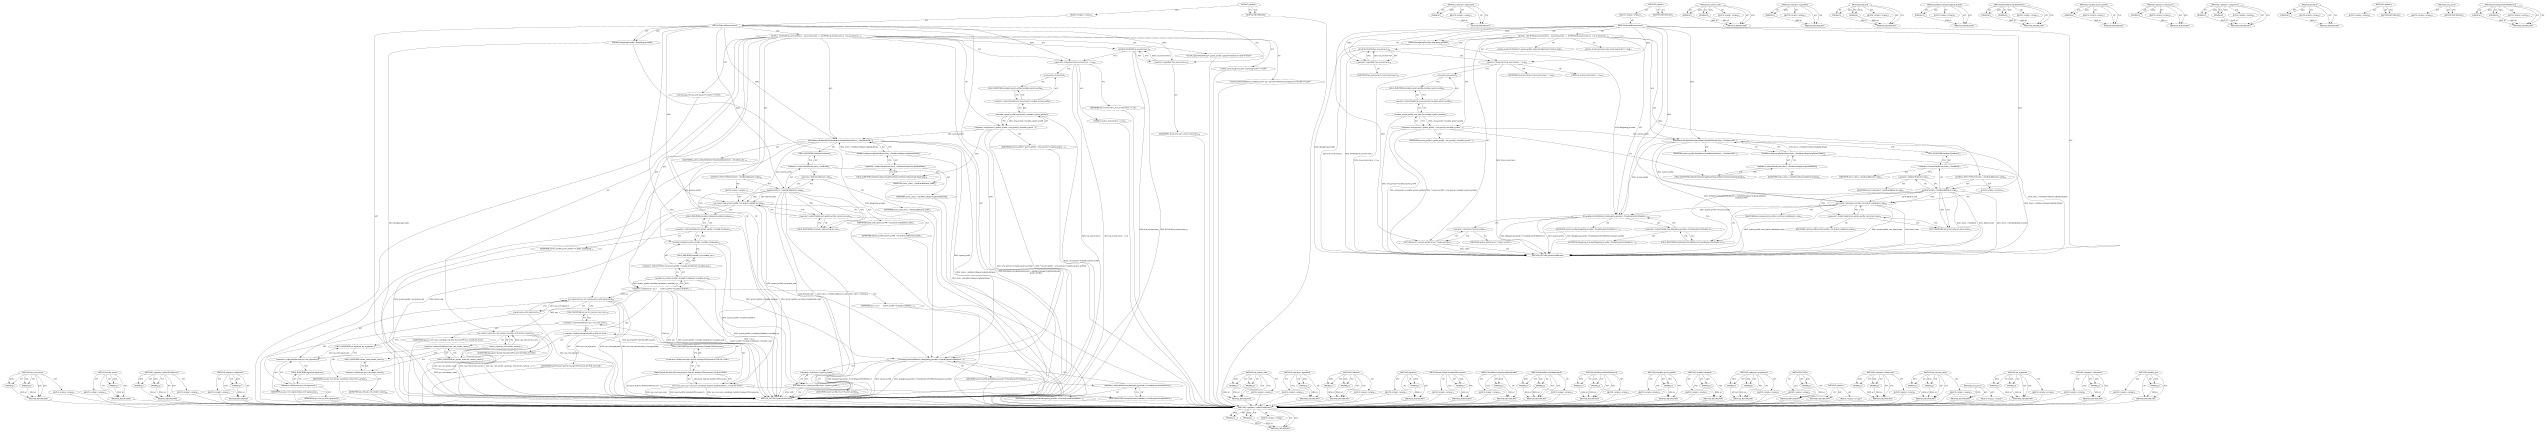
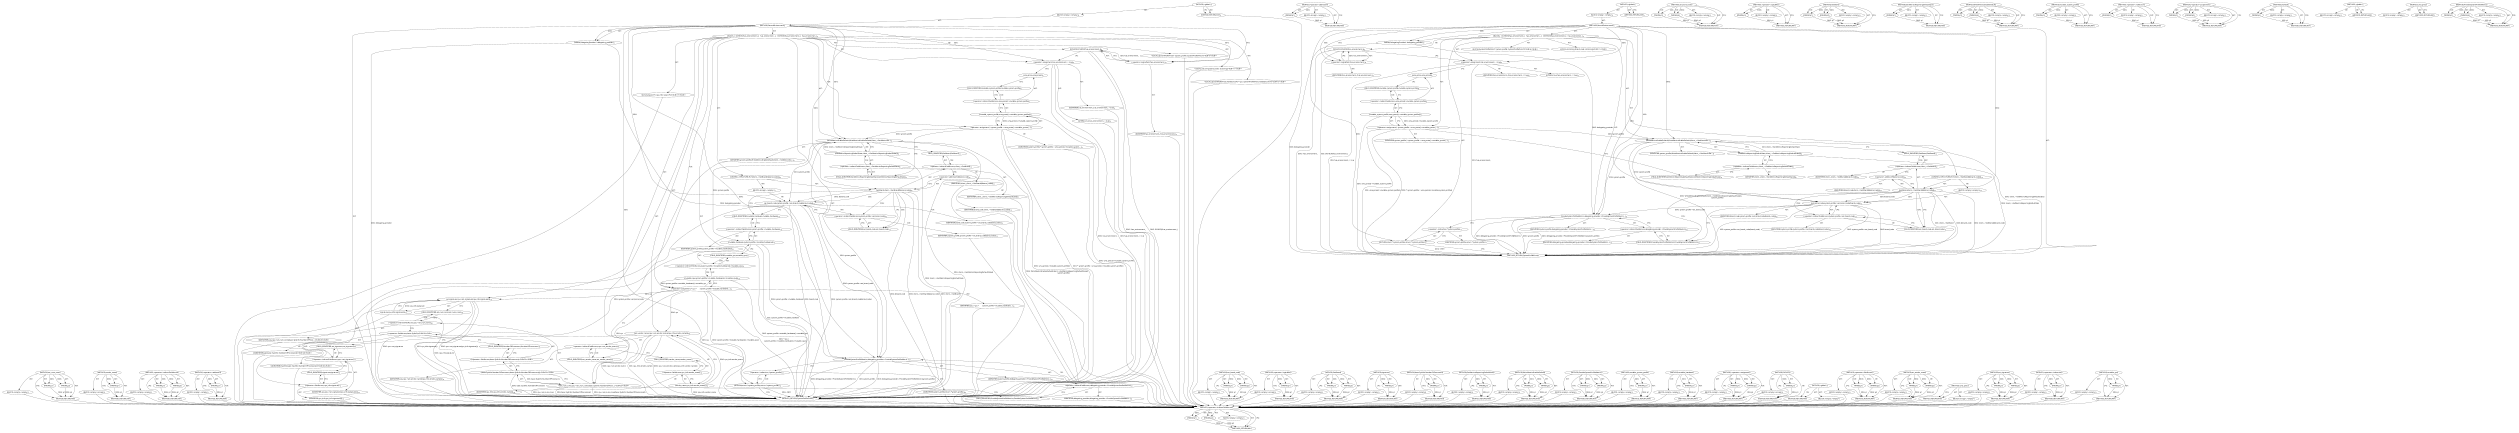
(639, 340) -> (480, 340)
(339, 353) -> (336, 353)
none -> (688, 378)
